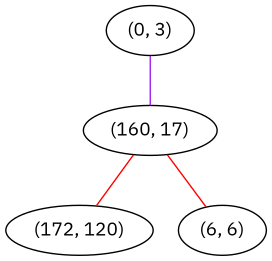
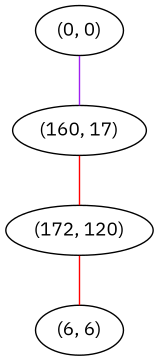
(150, 31) -> (79, 31)
(187, 181) -> (79, 280)
